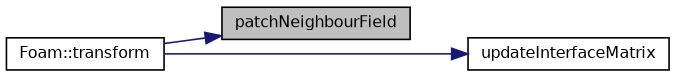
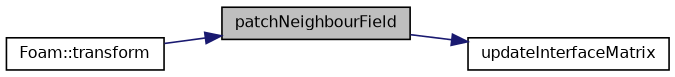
(308, 54) -> (431, 37)
